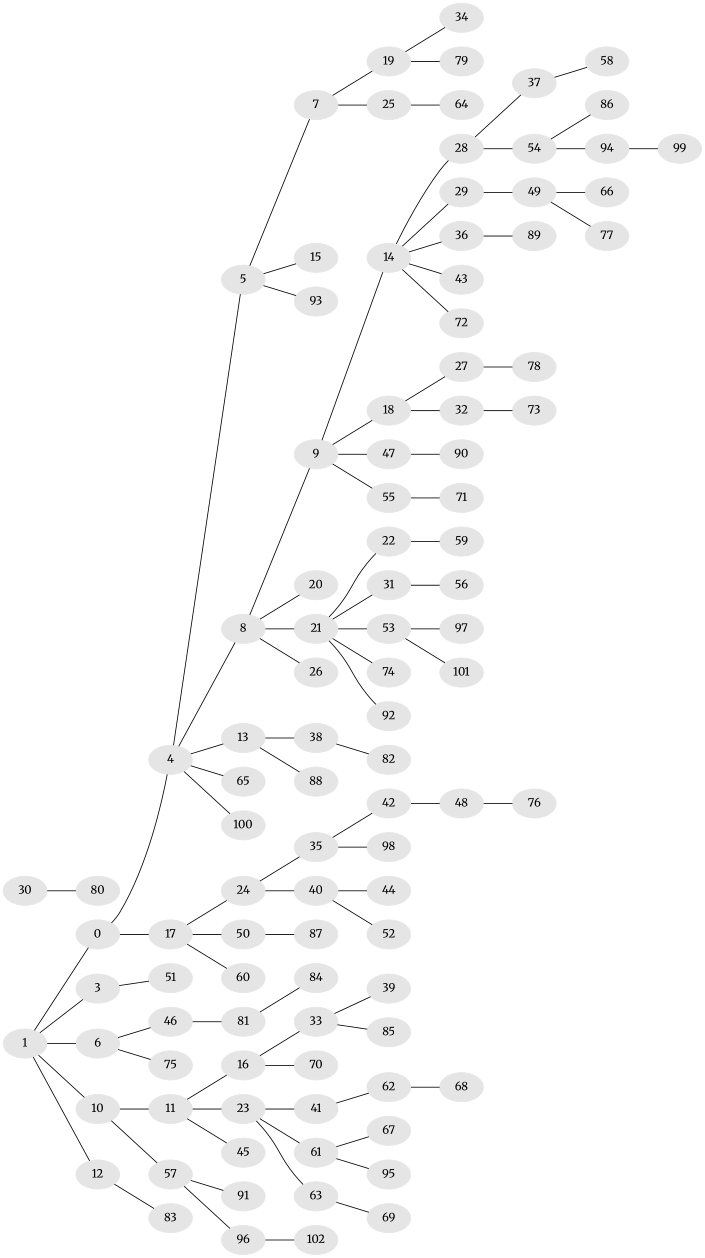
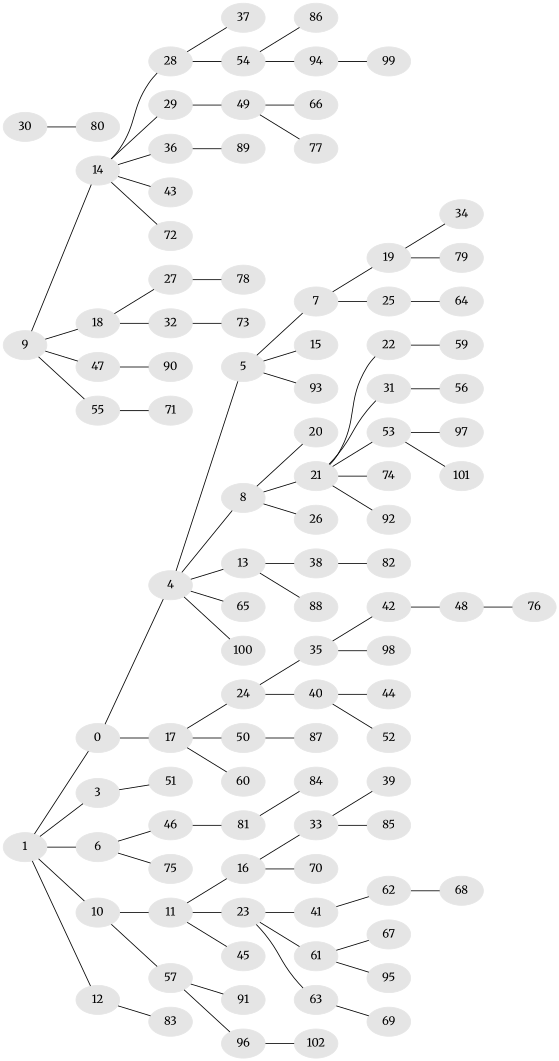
(607, 61) -> none
(280, 542) -> none
